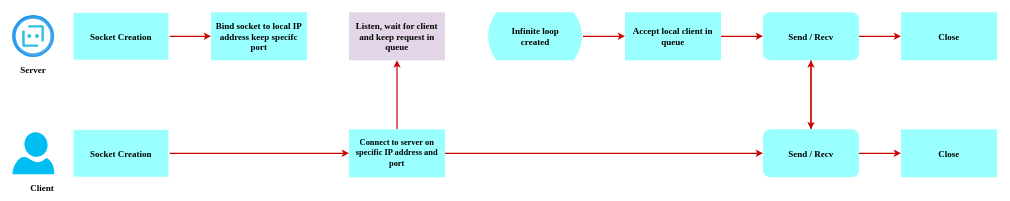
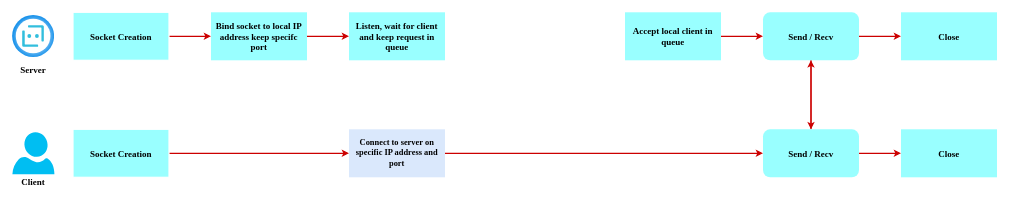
none -> (325, 36)
(397, 36) -> (397, 36)
(535, 36) -> none
(601, 36) -> none
(397, 97) -> none
(397, 153) -> (397, 153)
(42, 188) -> (33, 182)
